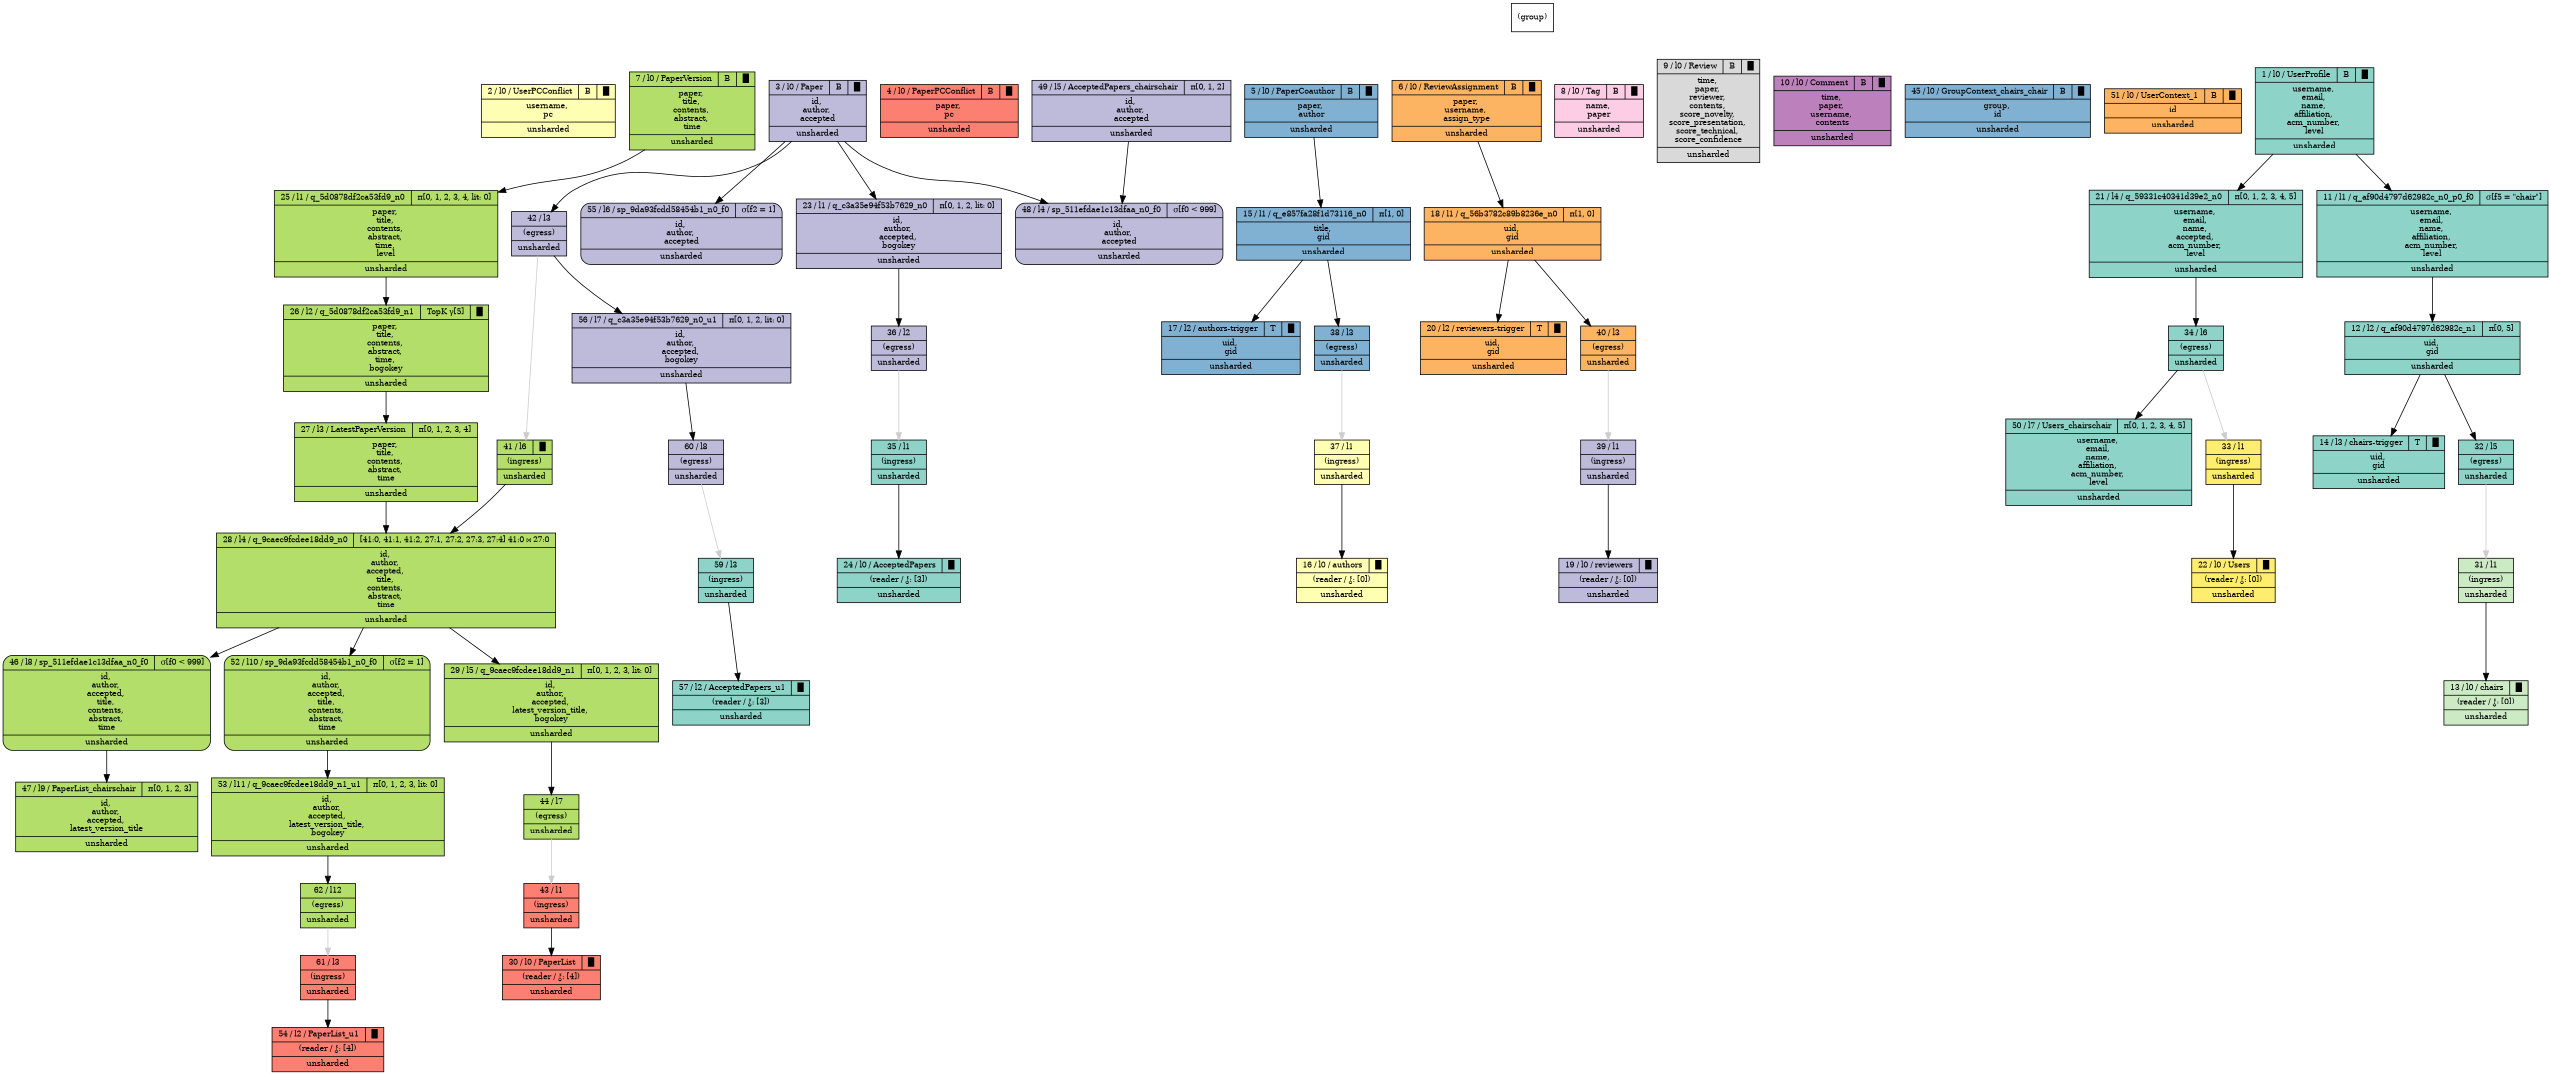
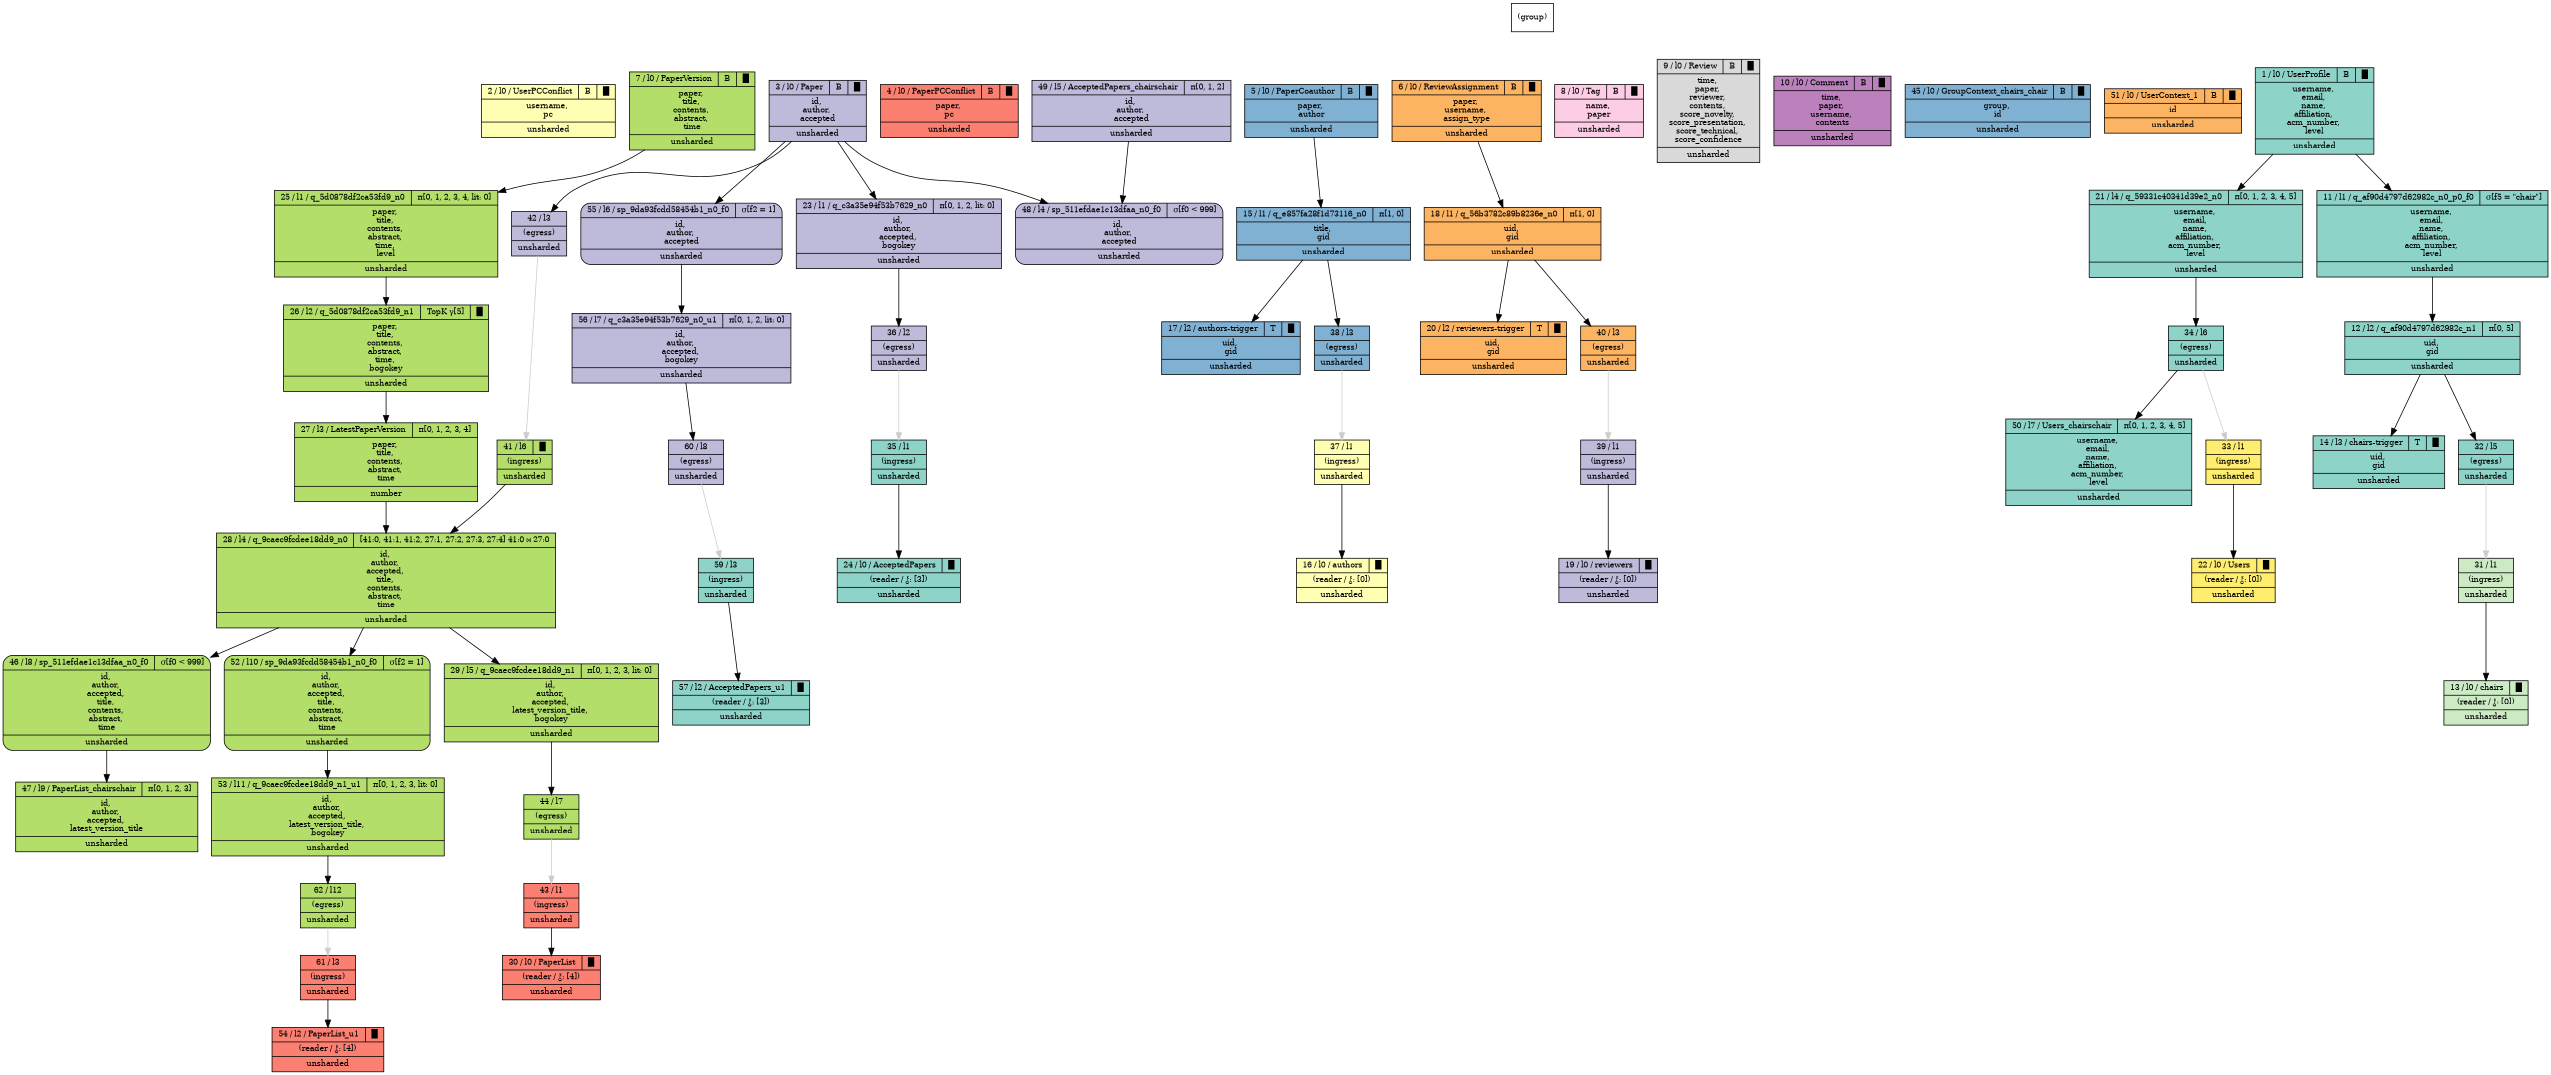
(2196, 237) -> (2196, 237)
(583, 285) -> (681, 285)
(386, 494) -> (386, 494)
